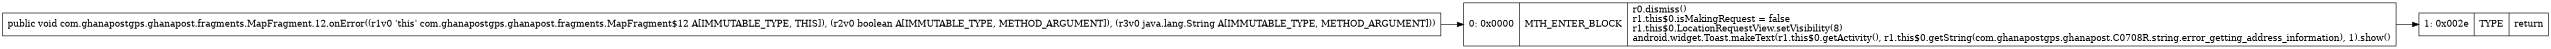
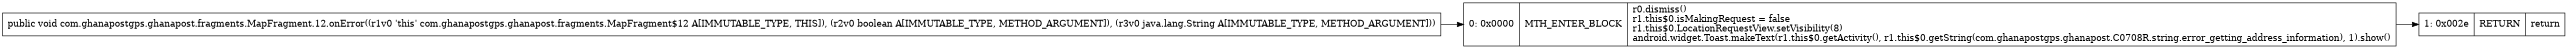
(2492, 24) -> (2500, 24)
